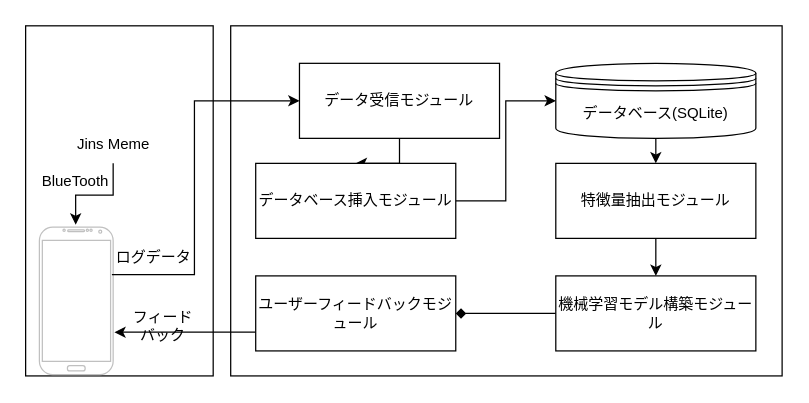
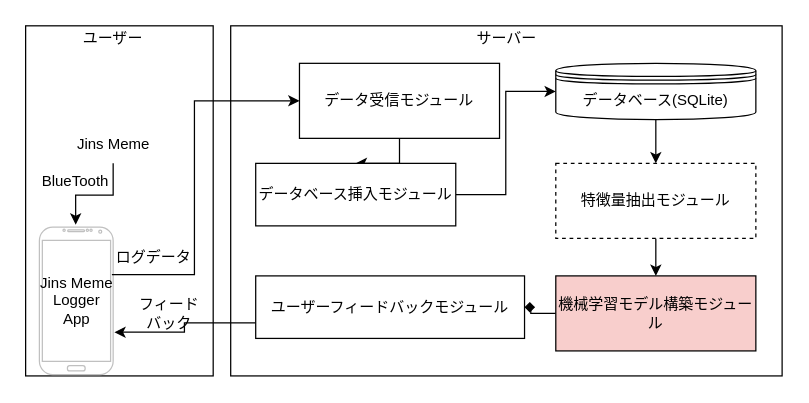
none -> (113, 38)
none -> (506, 38)
(656, 101) -> (656, 91)
(356, 201) -> (356, 194)
(656, 201) -> (656, 201)
none -> (76, 301)
(356, 313) -> (390, 307)
(656, 313) -> (656, 313)
(163, 326) -> (169, 313)
